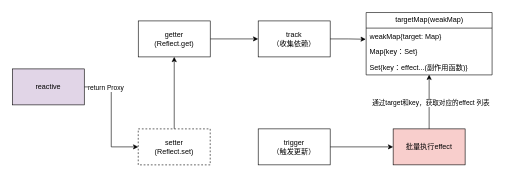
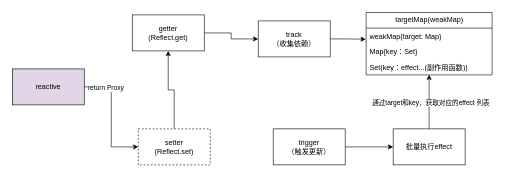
(174, 39) -> (168, 33)
(294, 147) -> (309, 147)
(429, 147) -> (429, 147)
